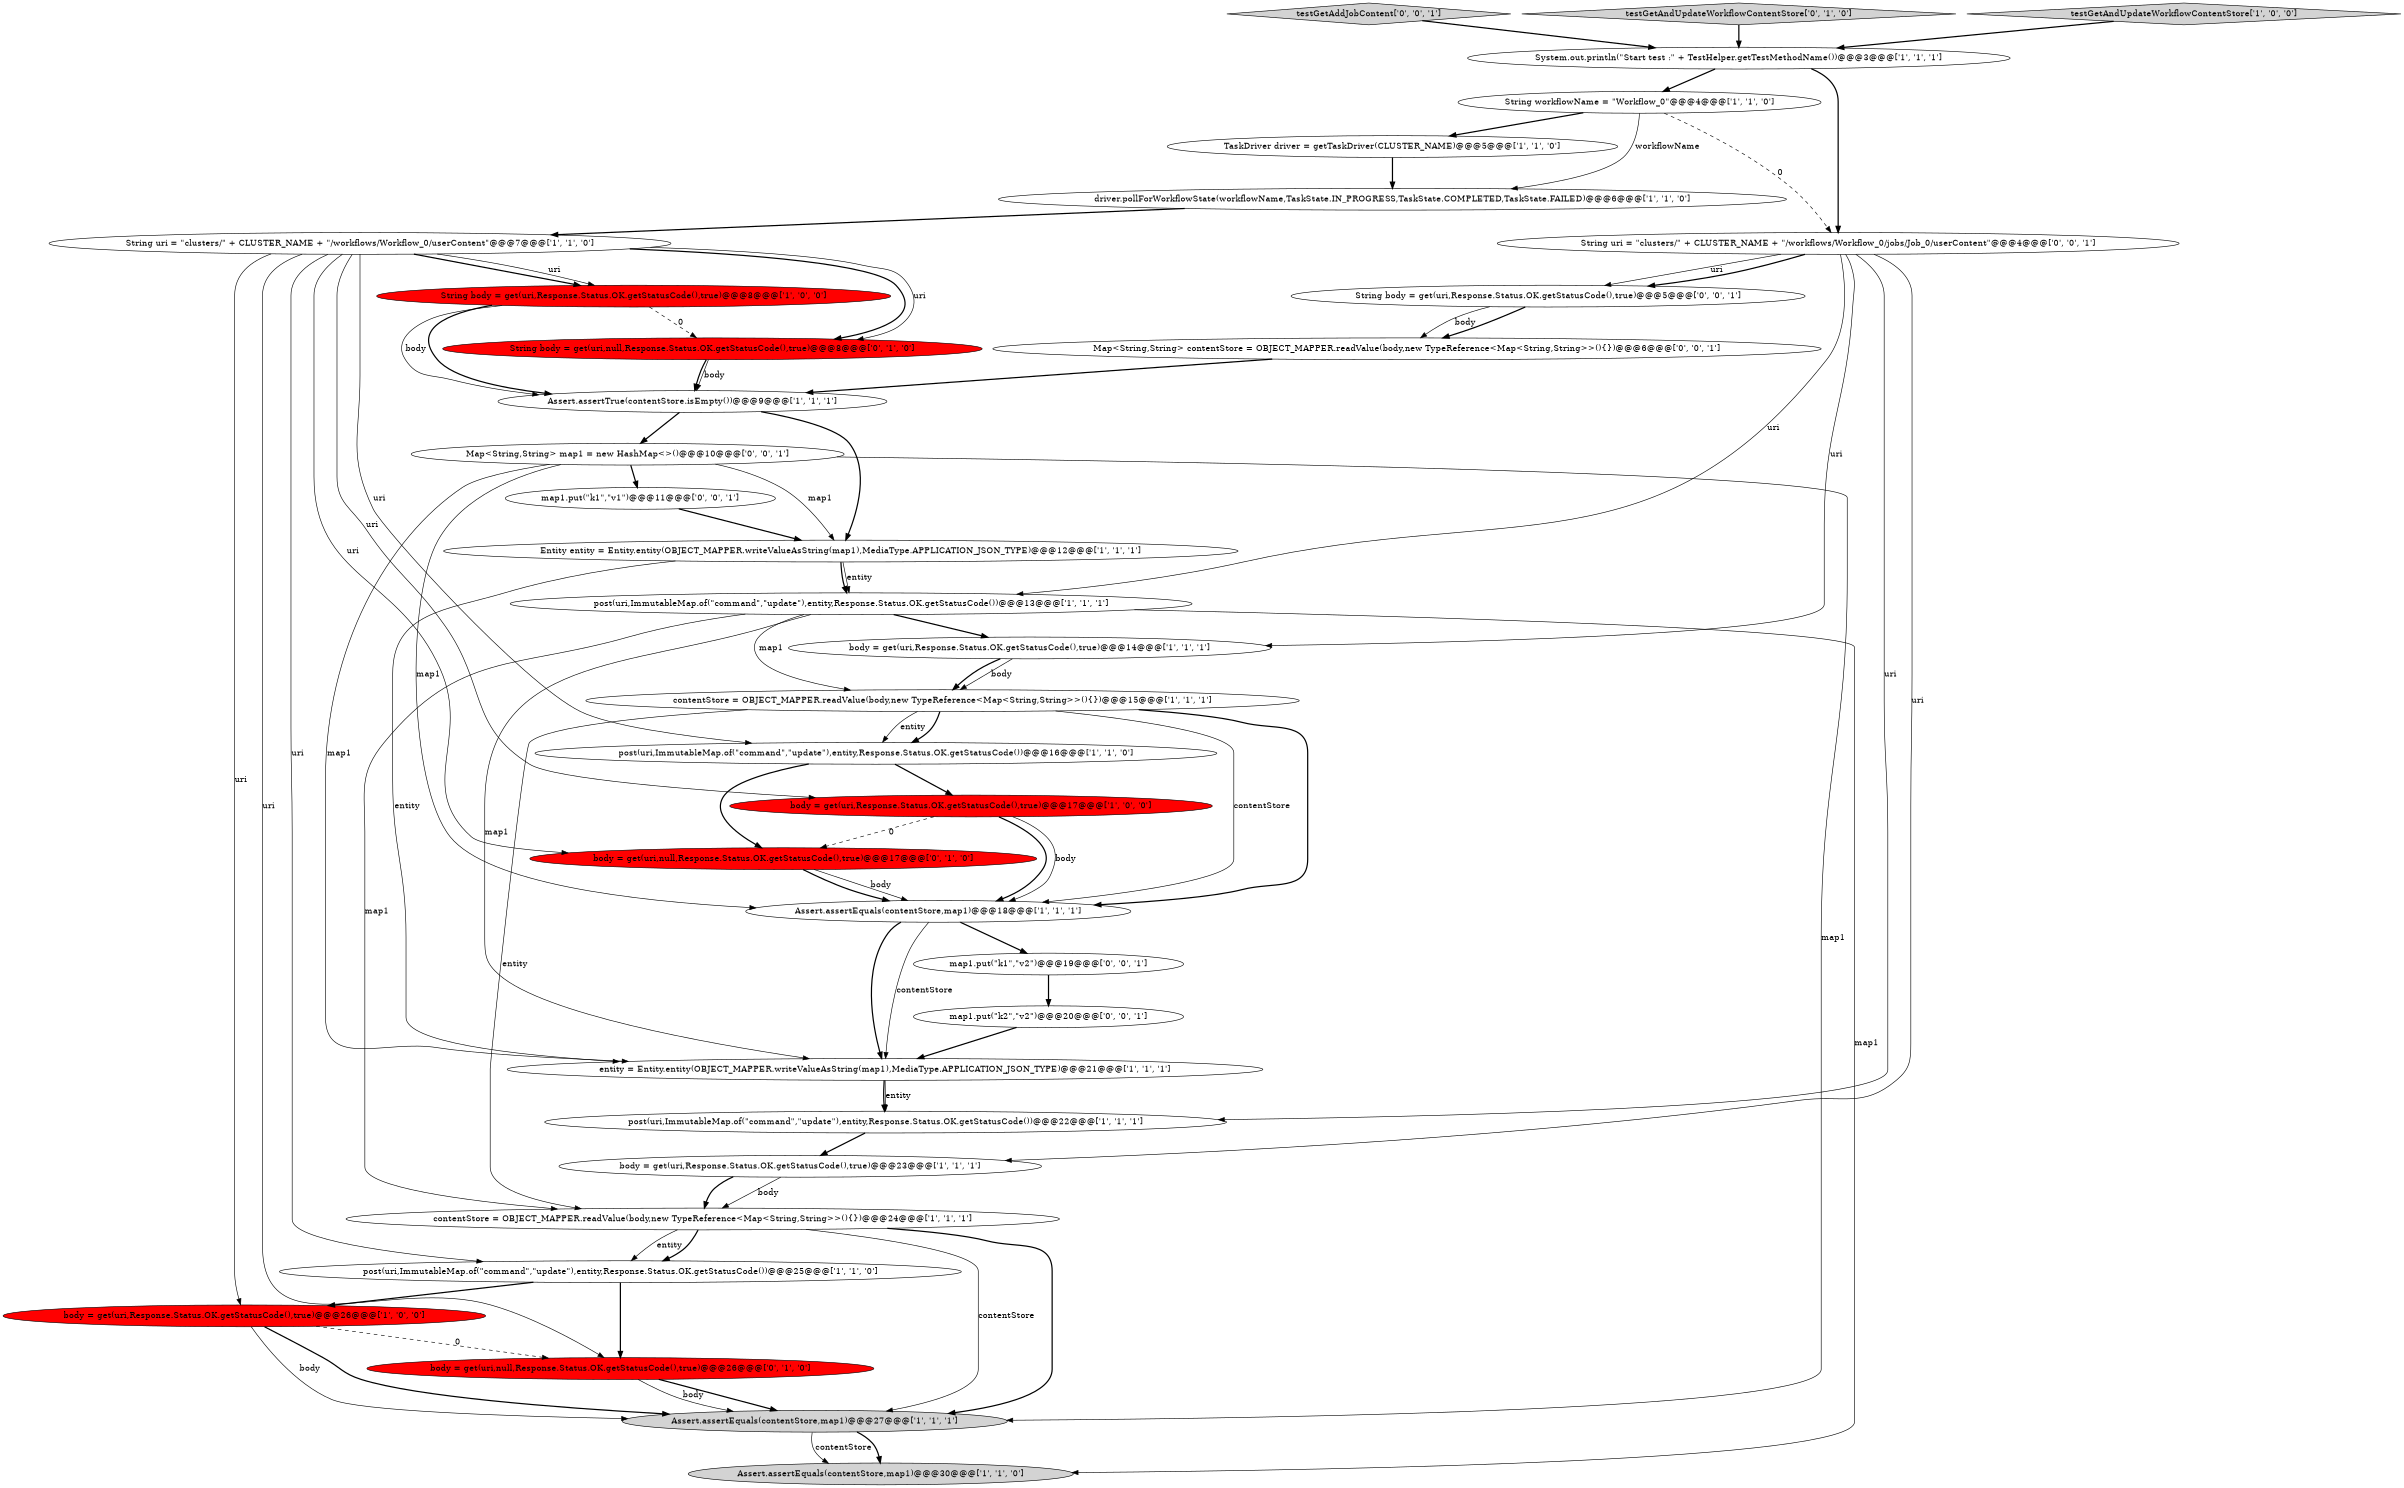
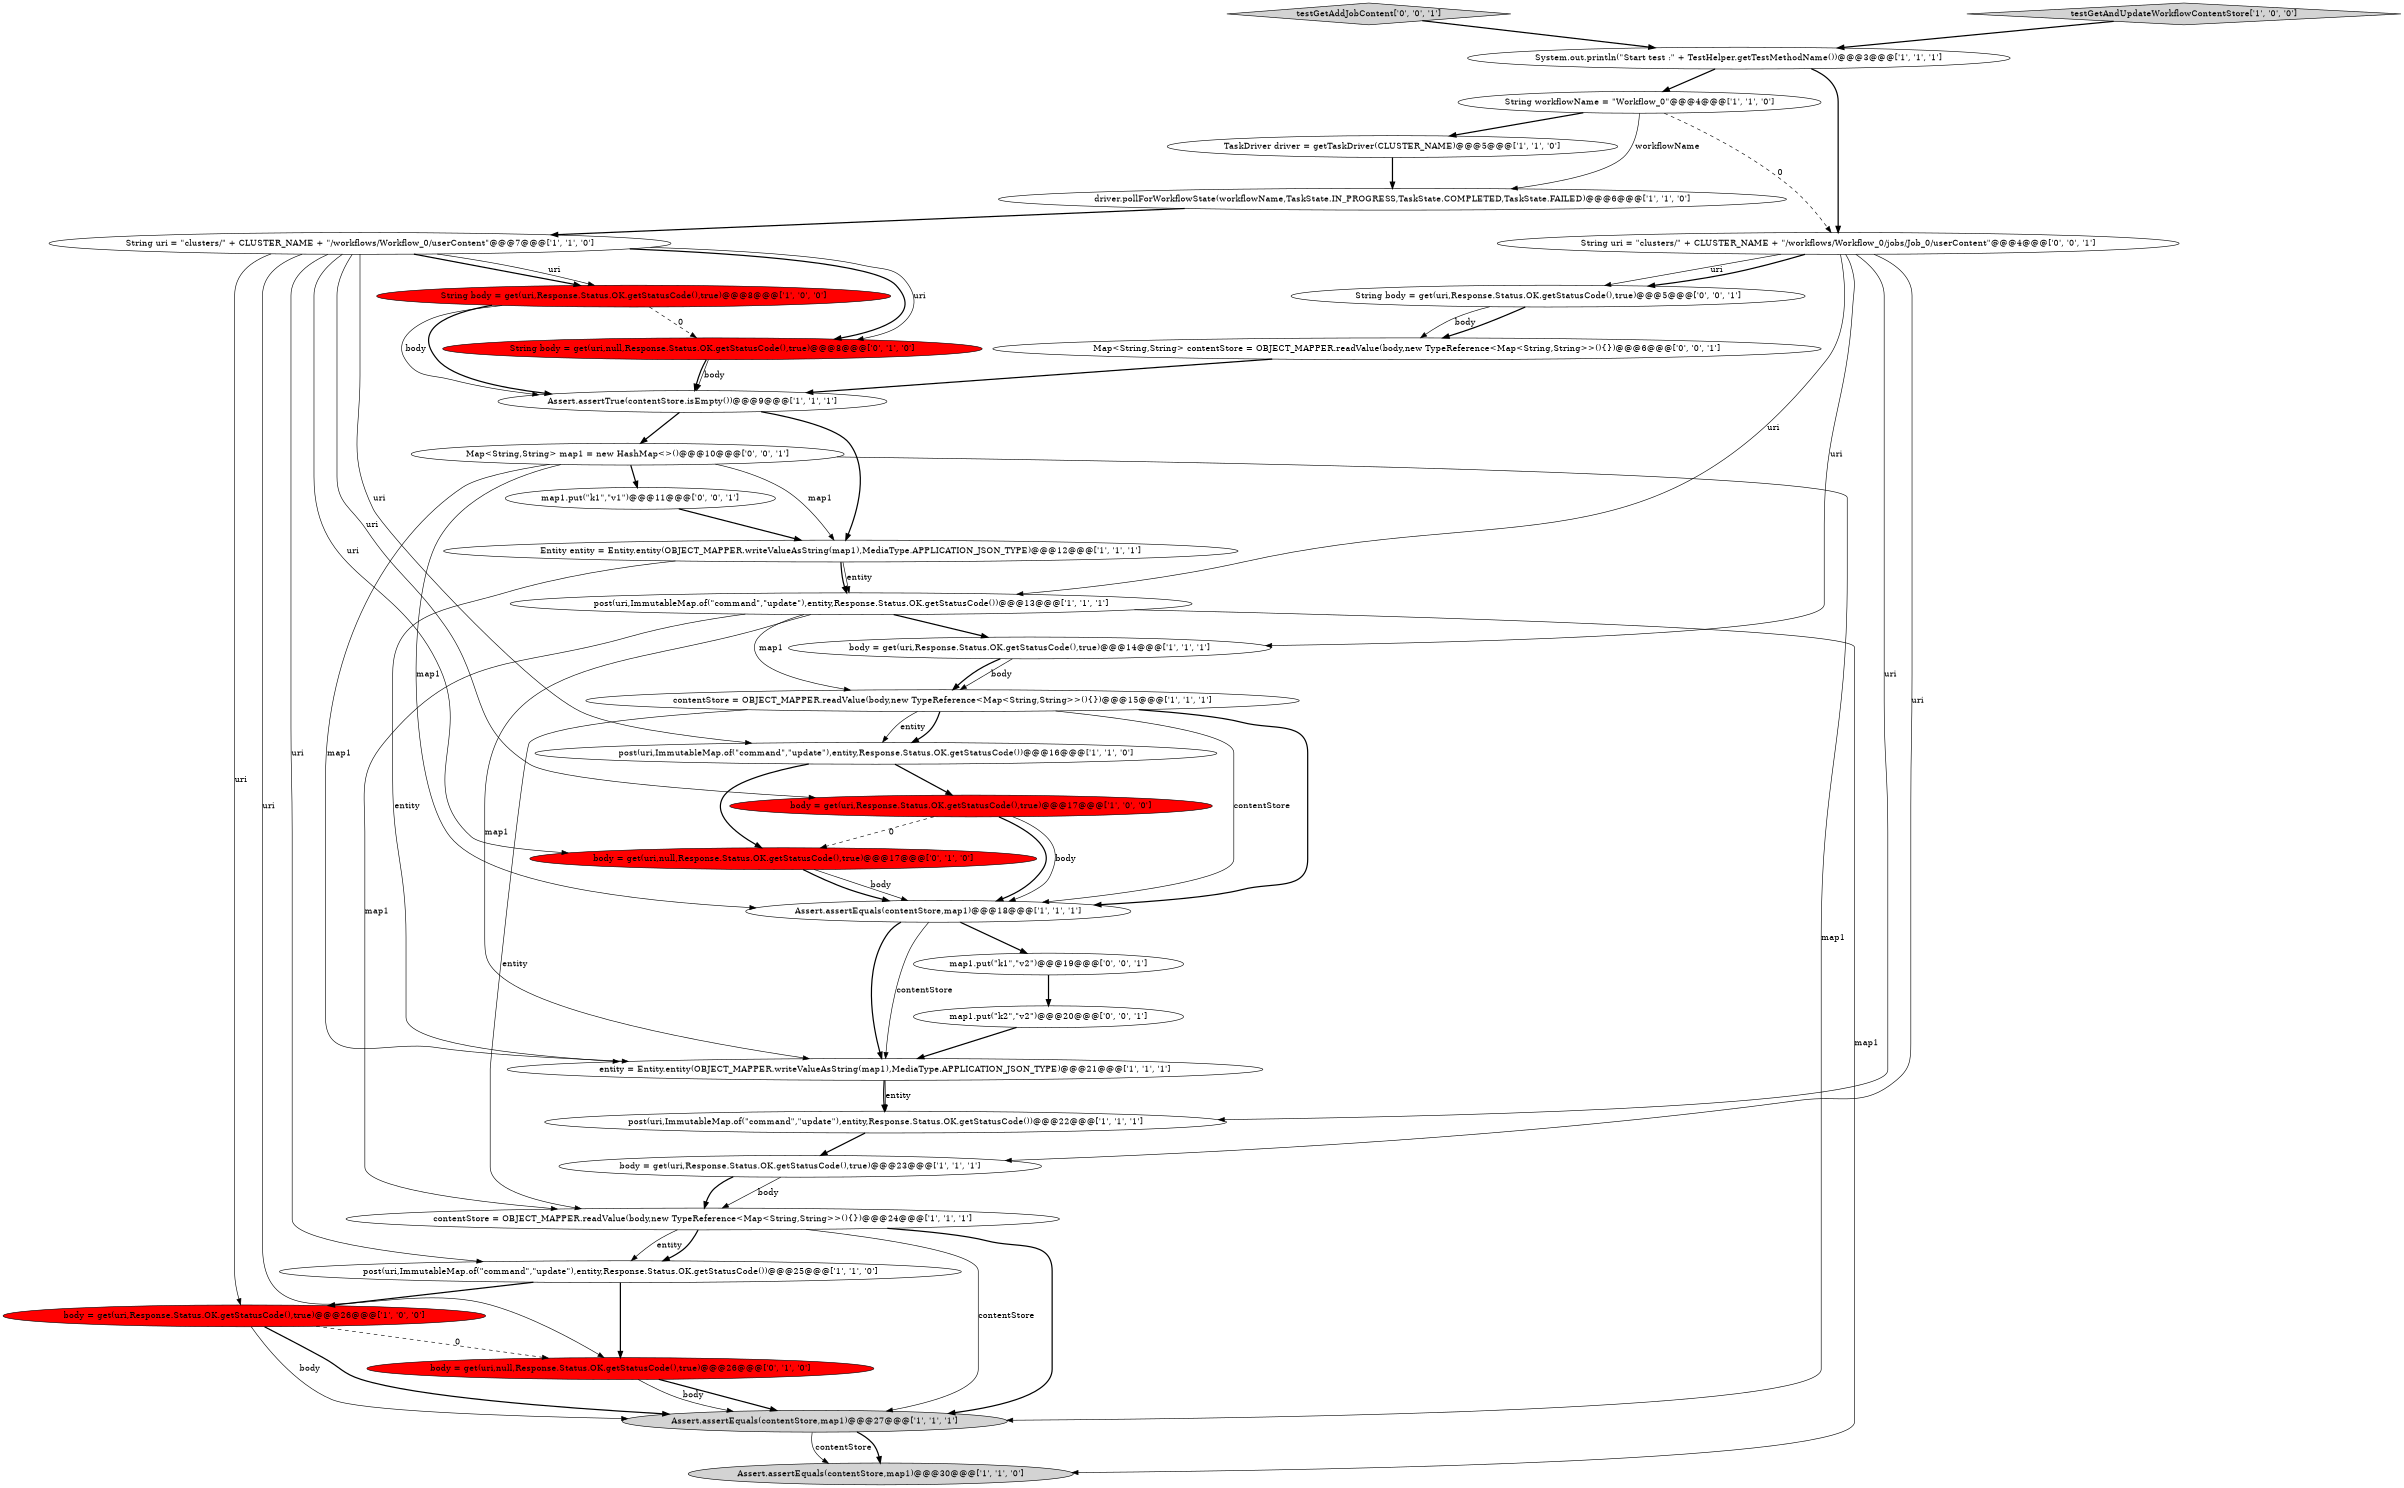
(1739, 14) -> none
